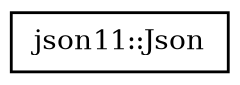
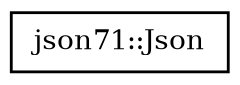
(120, 42) -> (120, 42)
